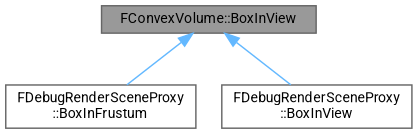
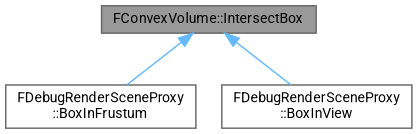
(209, 19) -> (209, 19)
